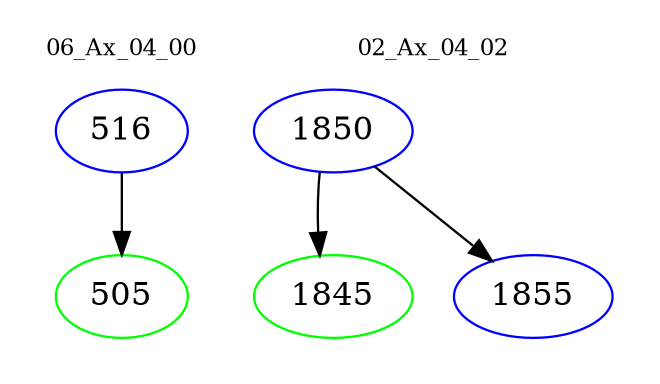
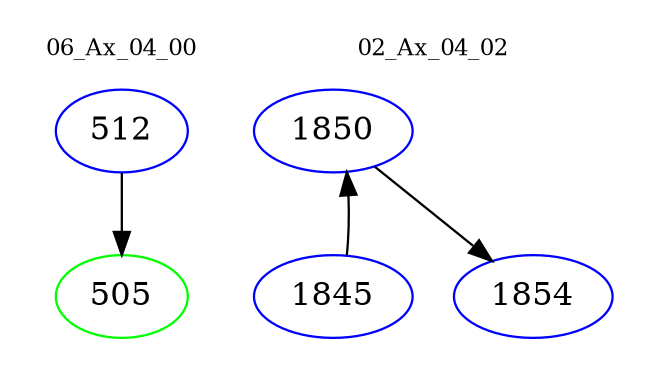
(122, 131) -> (122, 131)
(318, 202) -> (349, 226)
(333, 297) -> (333, 297)
(533, 297) -> (533, 297)
